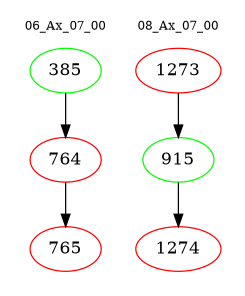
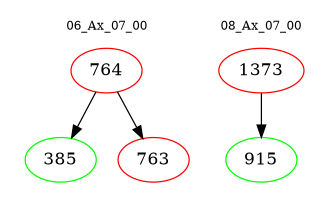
(178, 71) -> (261, 71)
(66, 109) -> (87, 109)
(66, 249) -> (154, 160)
(178, 249) -> none
